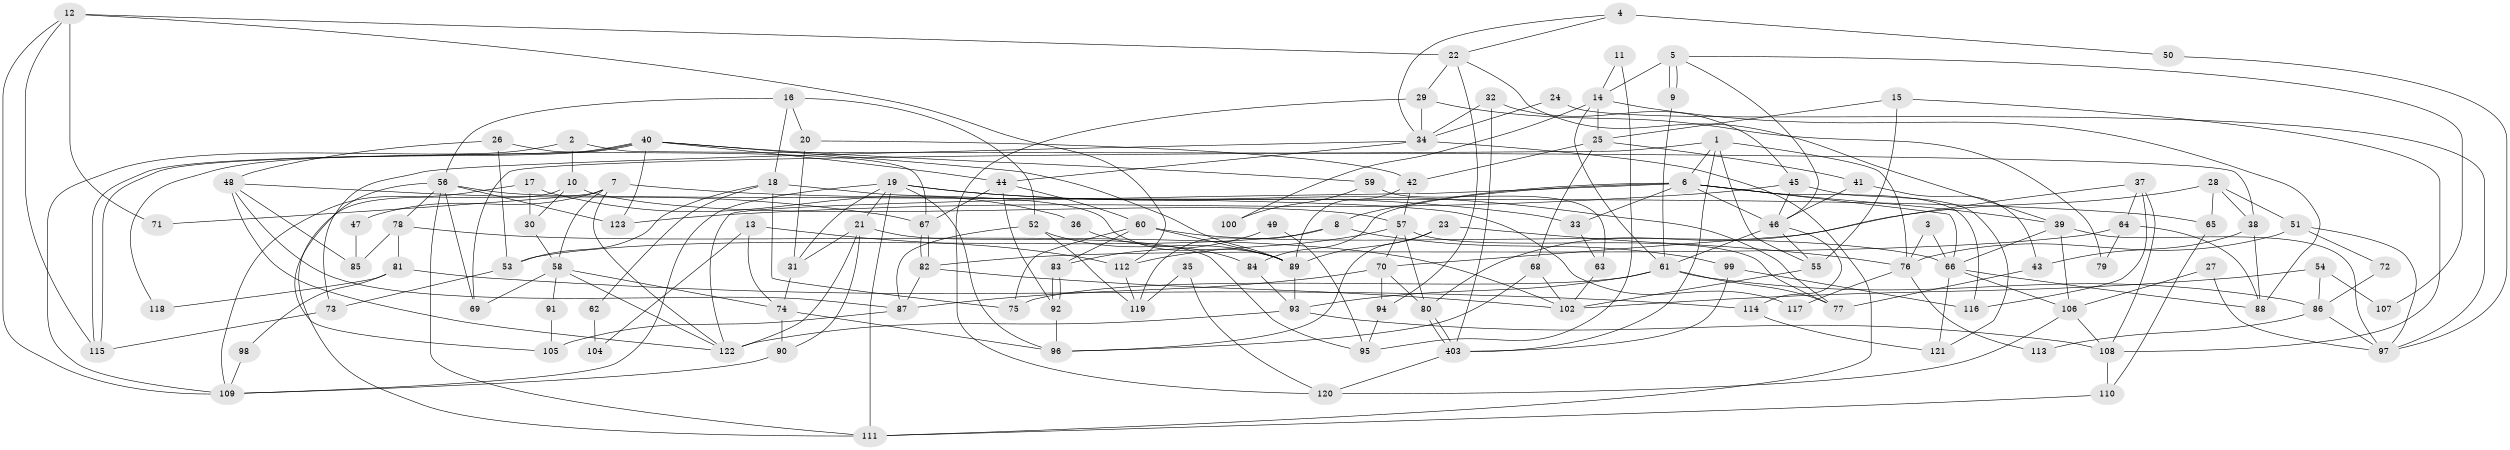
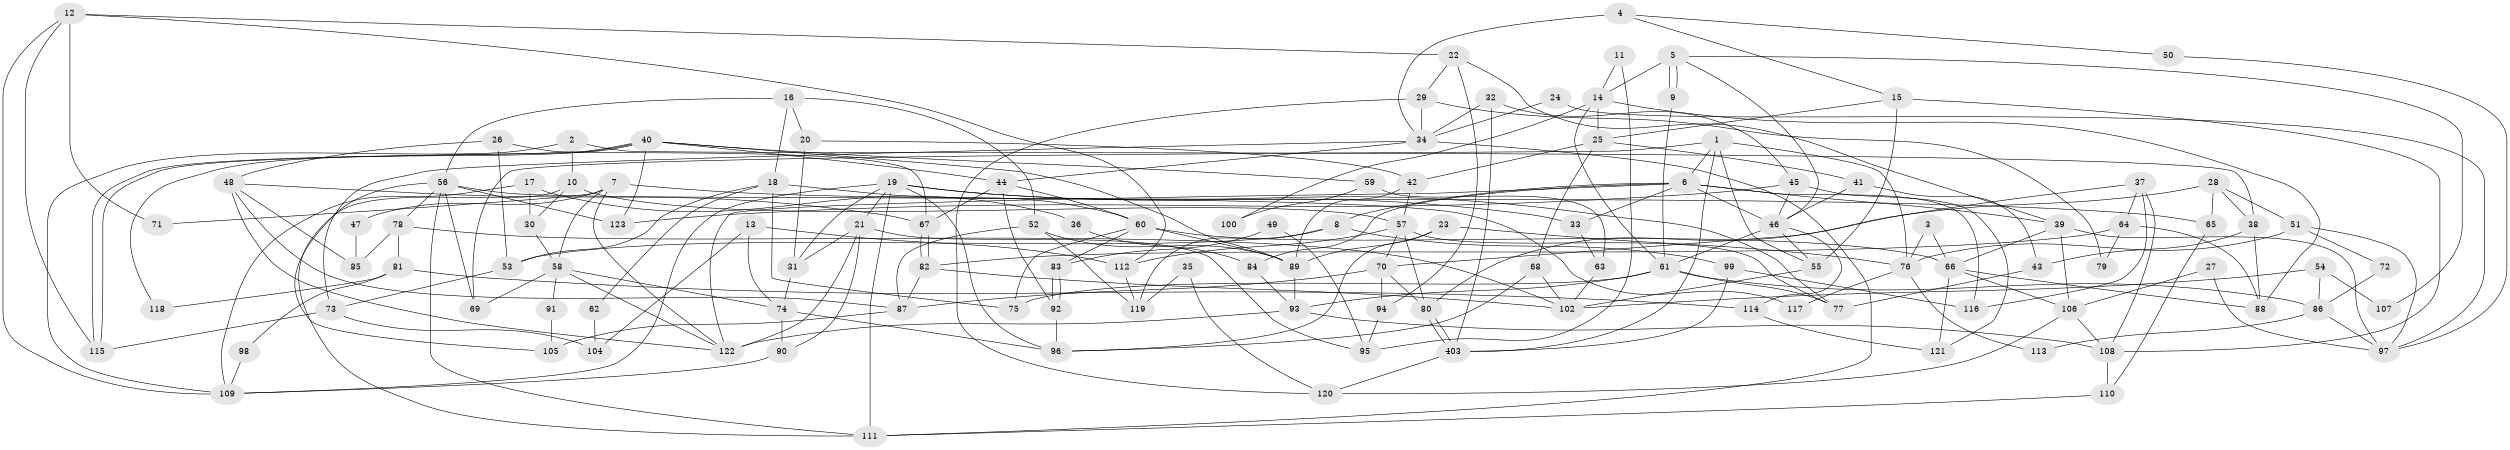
(1537, 35) -> (1746, 52)
(1913, 210) -> none
(1092, 213) -> (959, 198)
none -> (463, 330)
